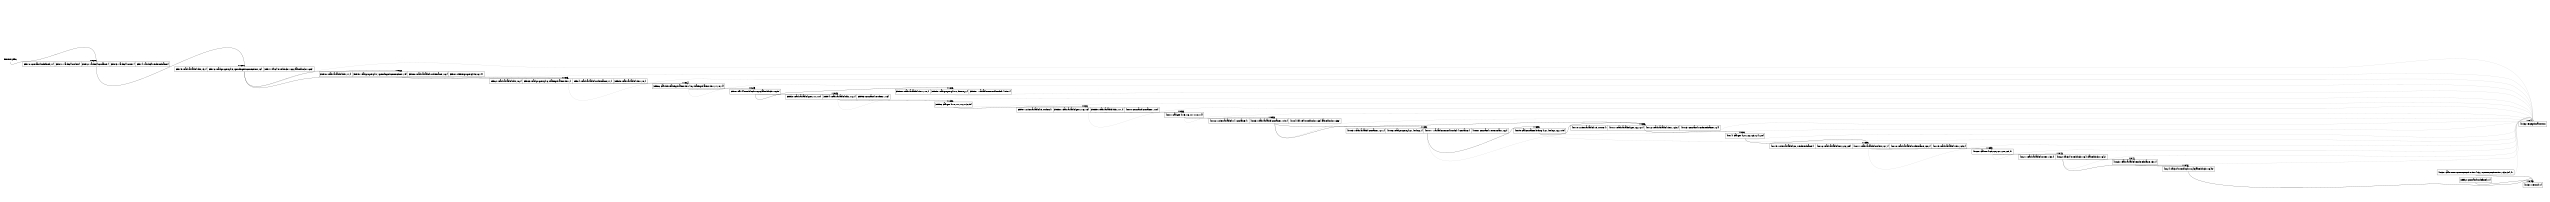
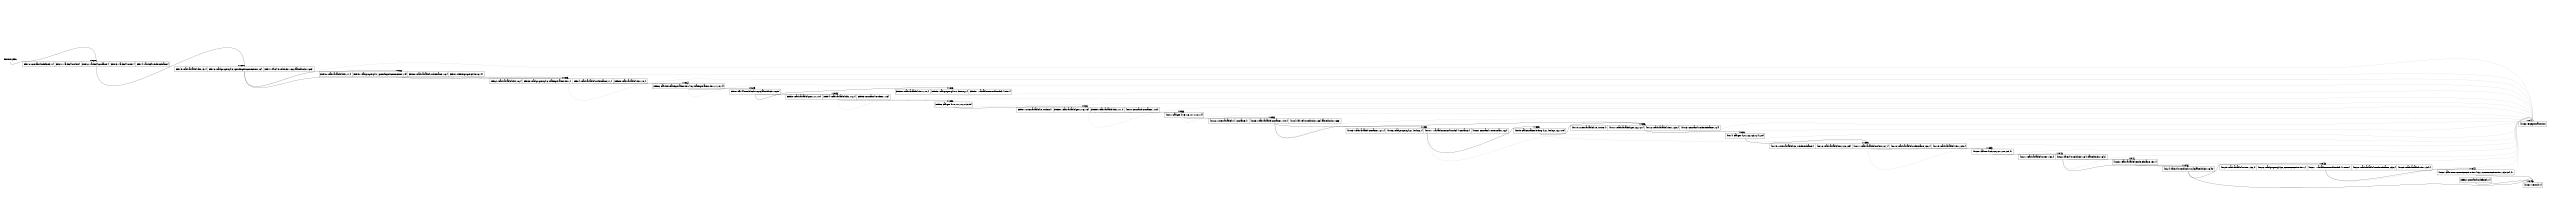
none -> (2326, 167)
